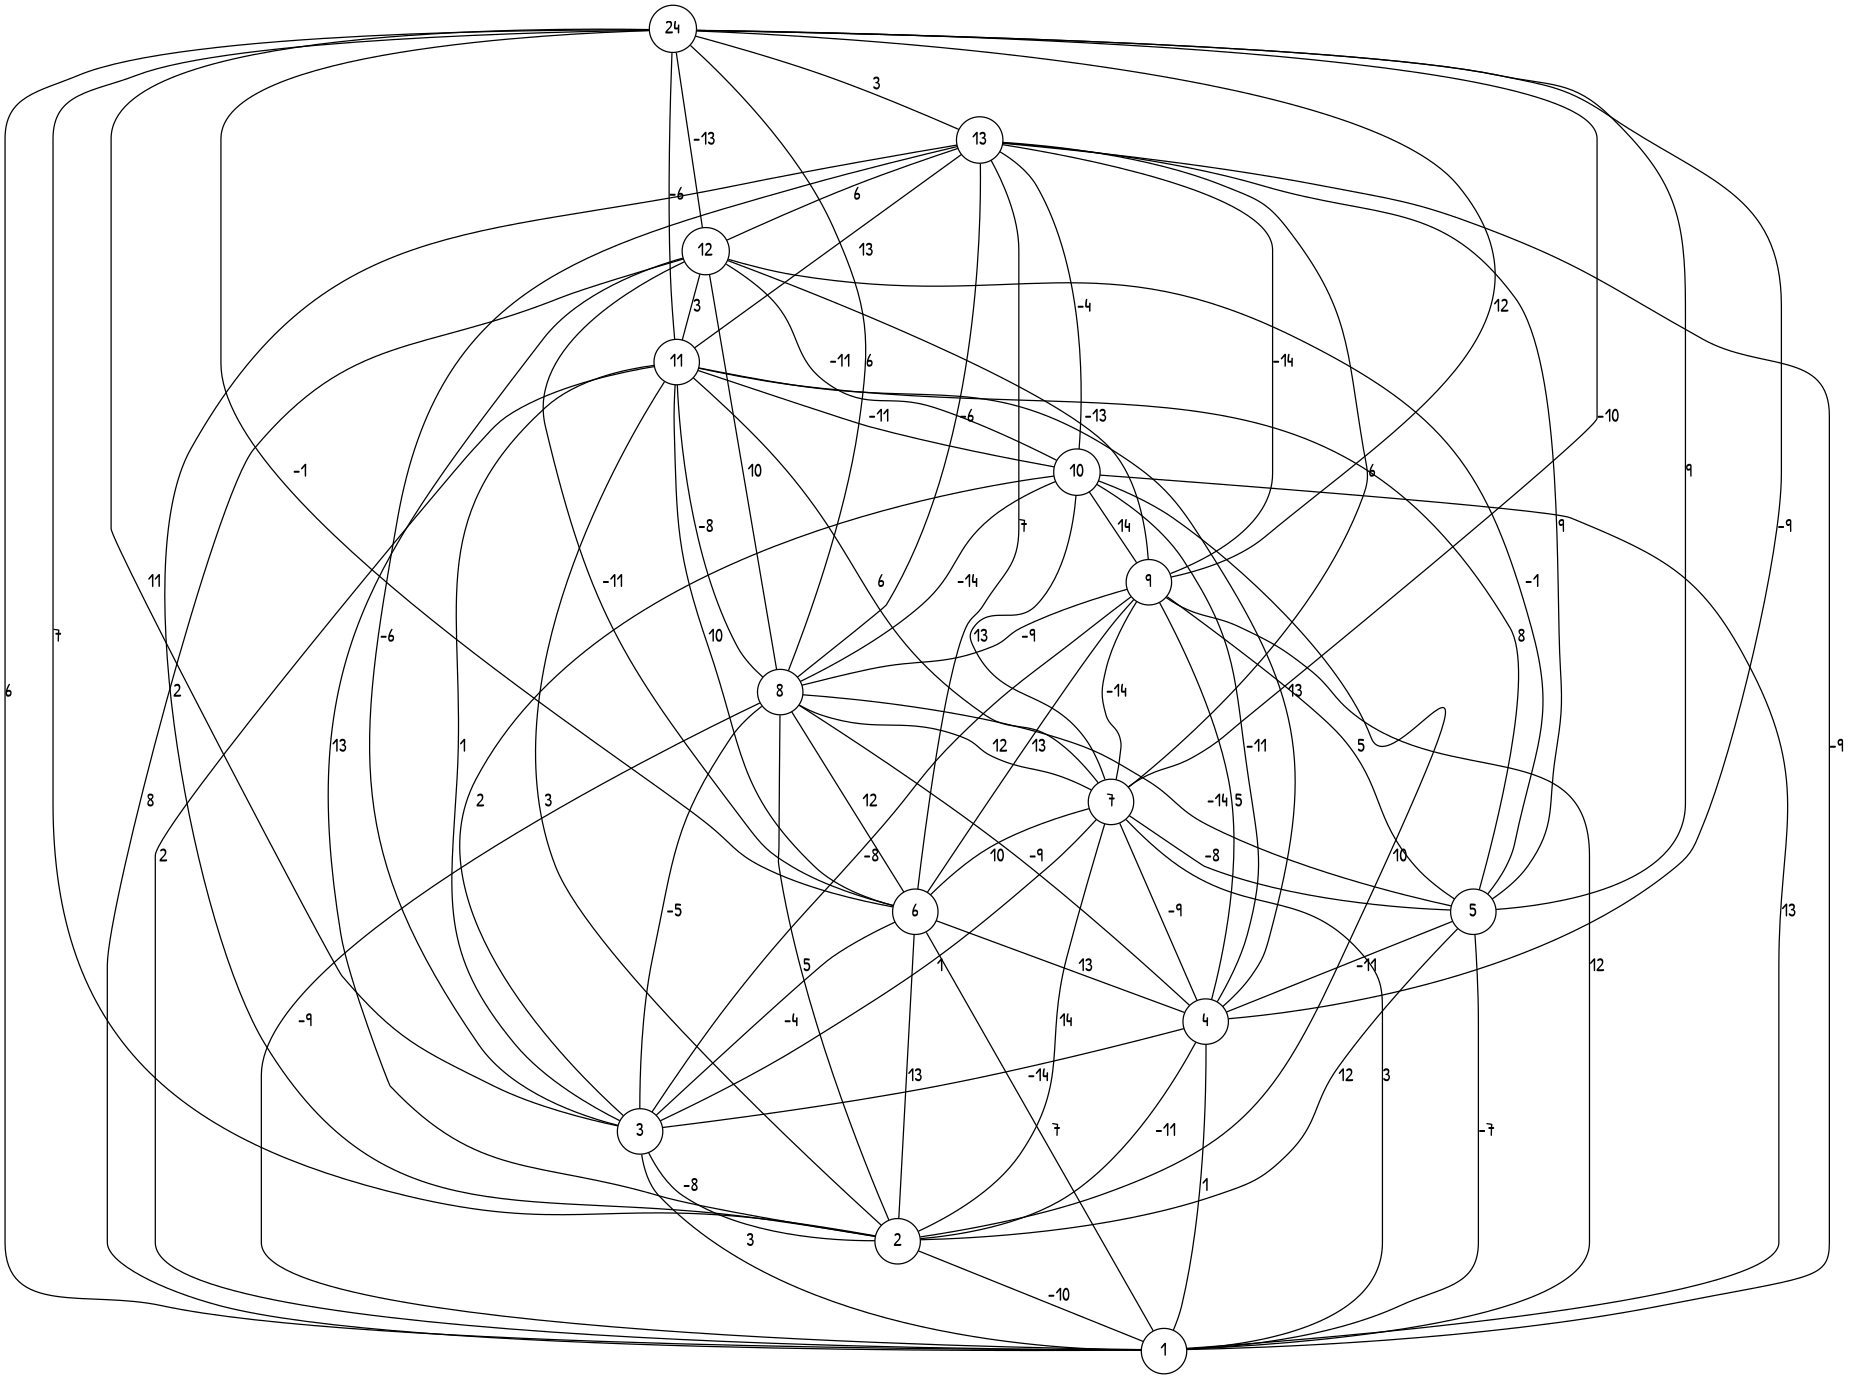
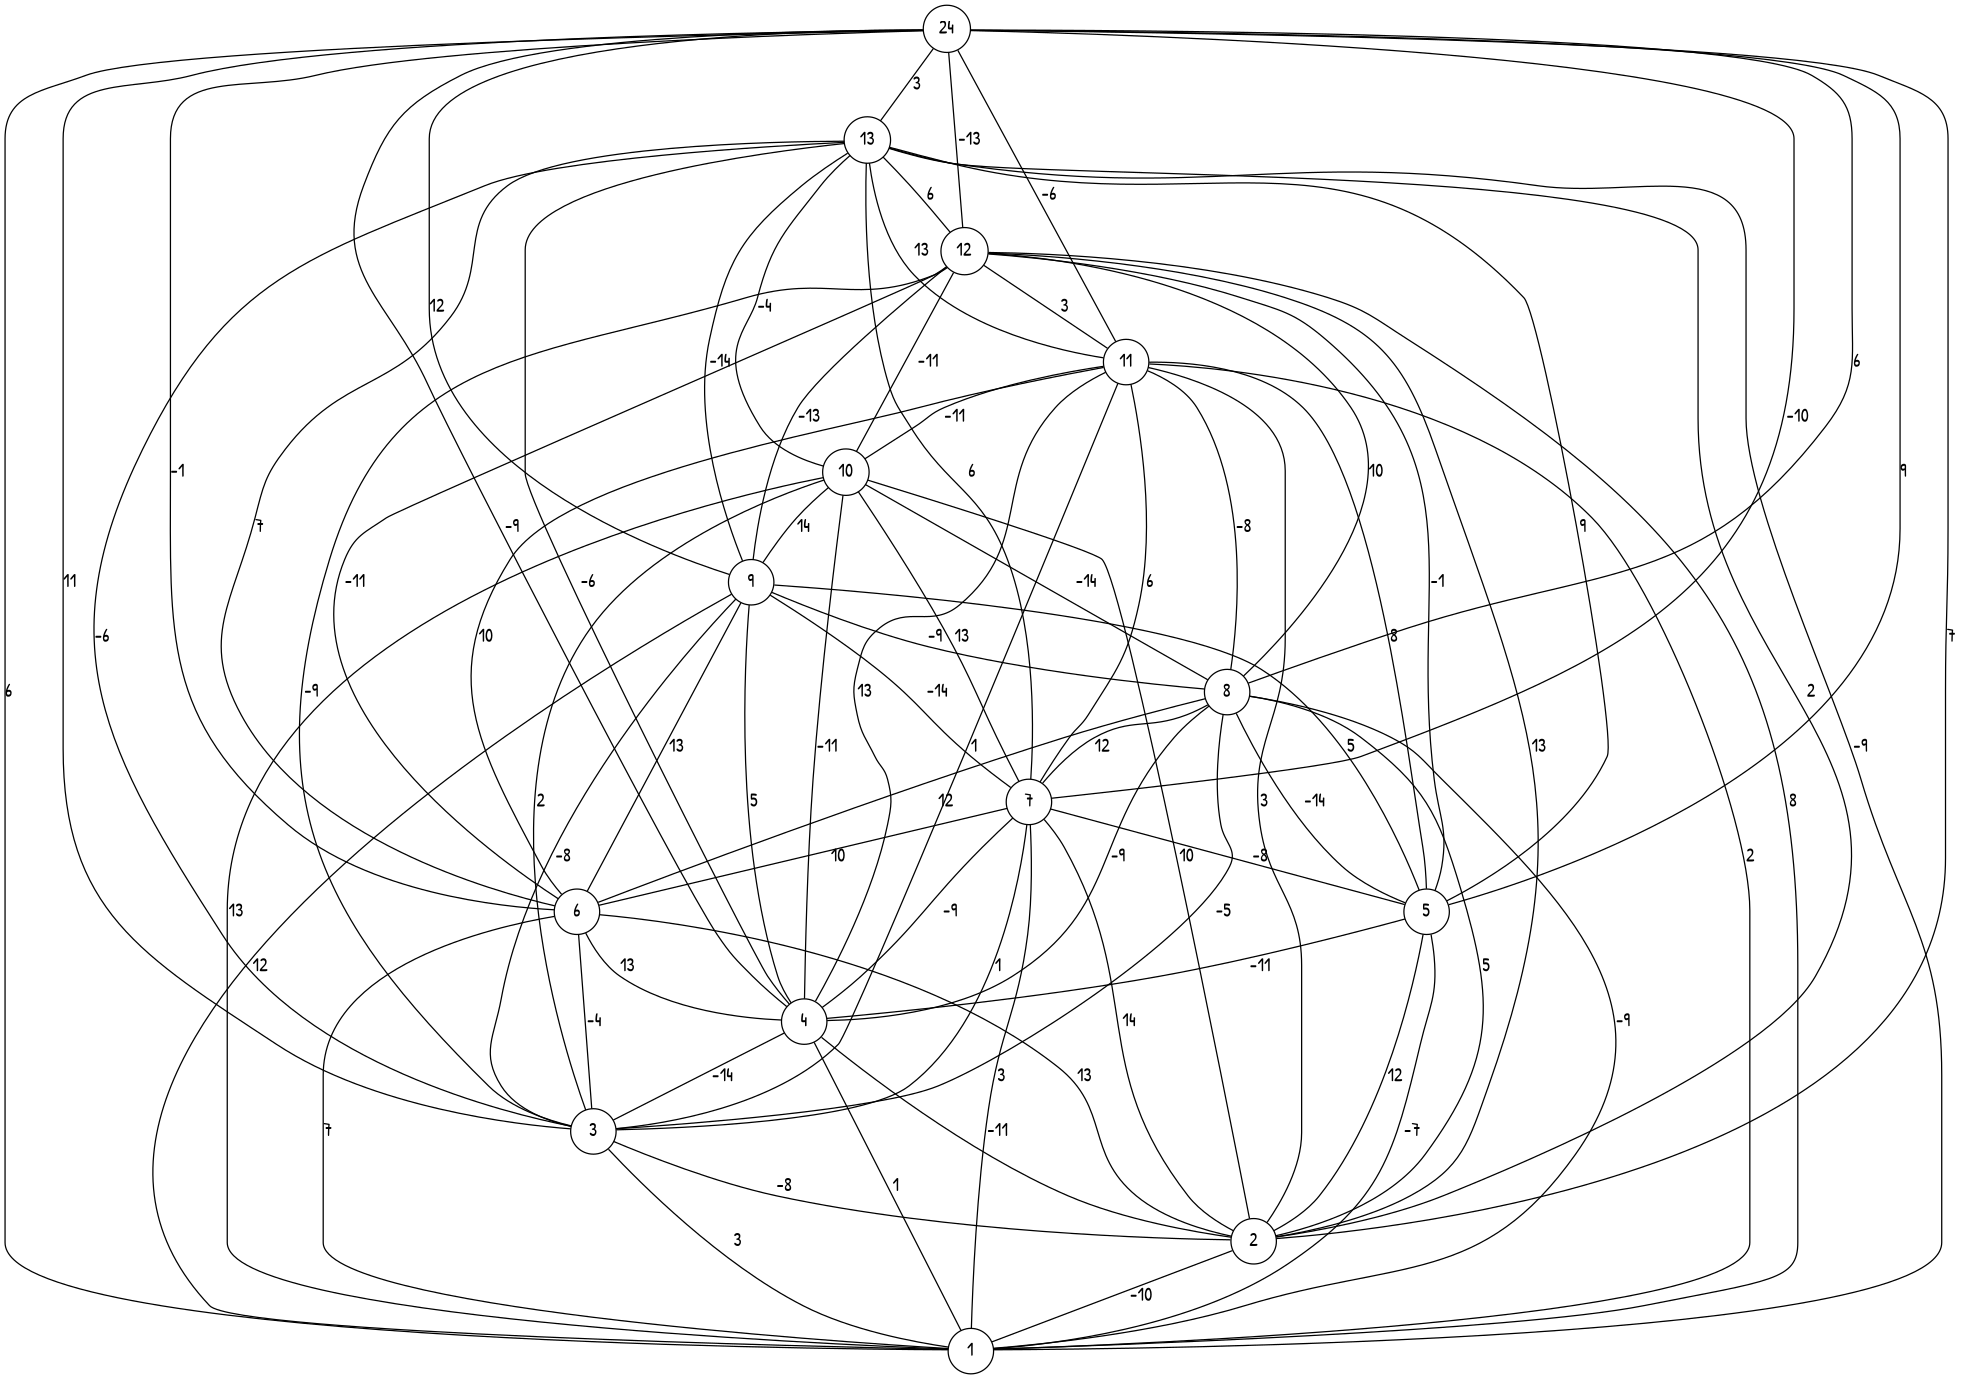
(952, 433) -> (529, 484)
none -> (338, 537)
